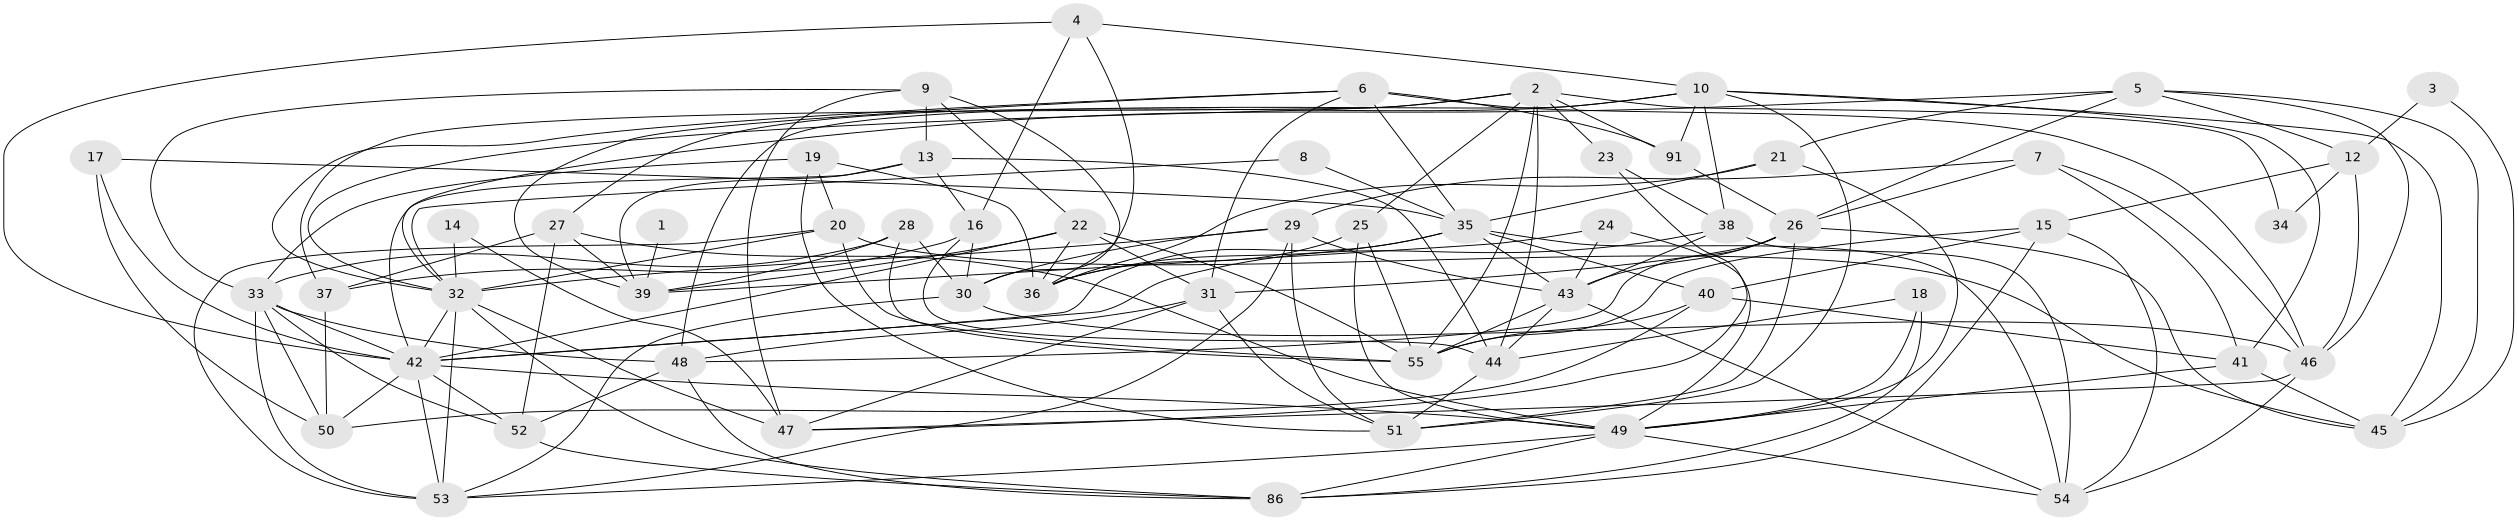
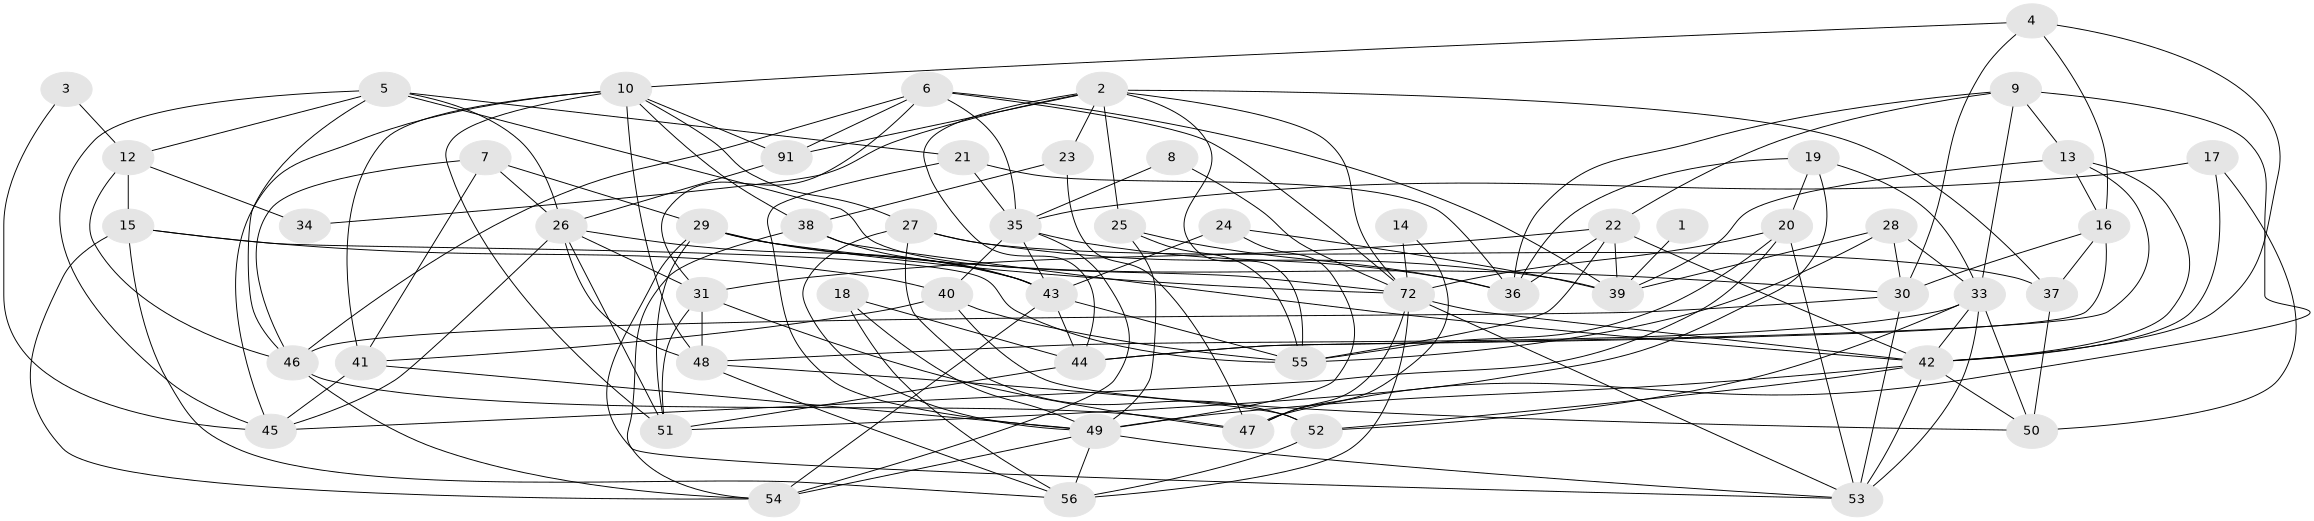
(457, 294) -> (1409, 294)
(1076, 306) -> none
(1276, 500) -> (1070, 500)
